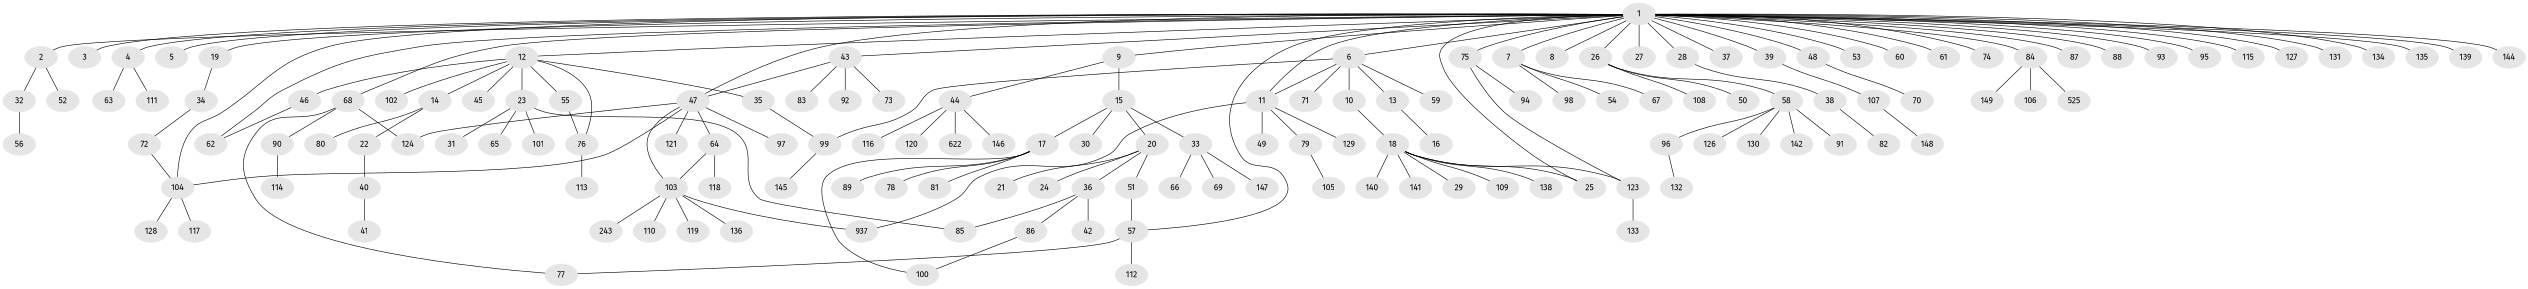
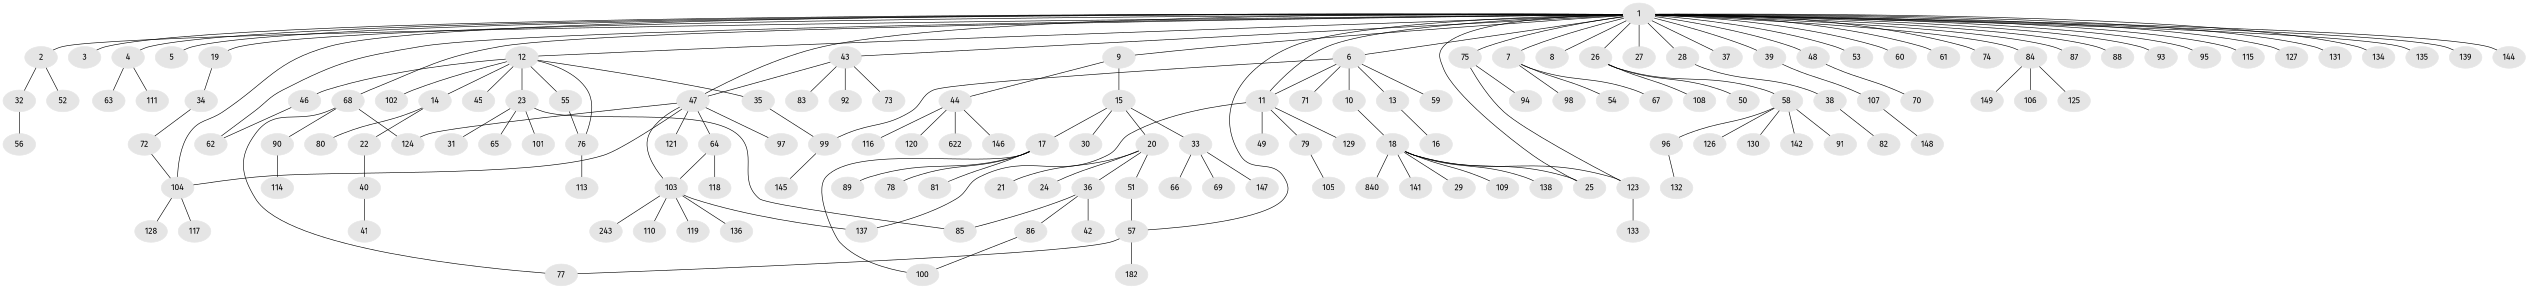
(2074, 101) -> (2074, 101)
(1372, 188) -> (1372, 188)
(862, 231) -> (862, 231)
(1132, 275) -> (1132, 275)
